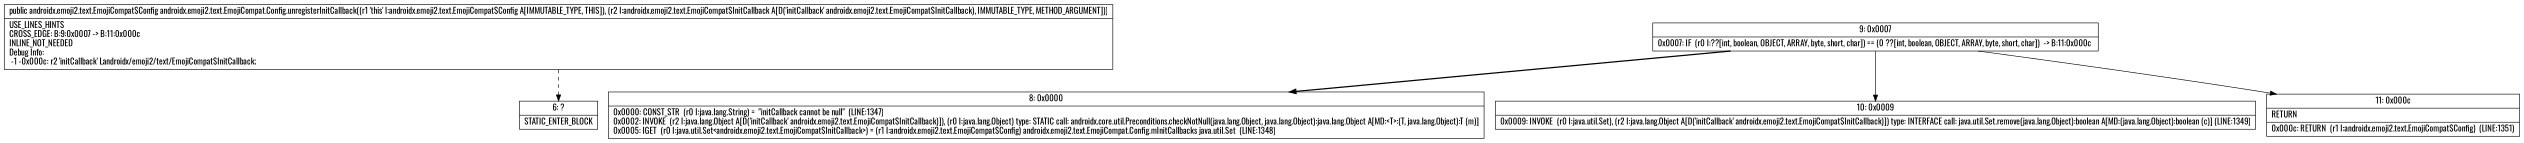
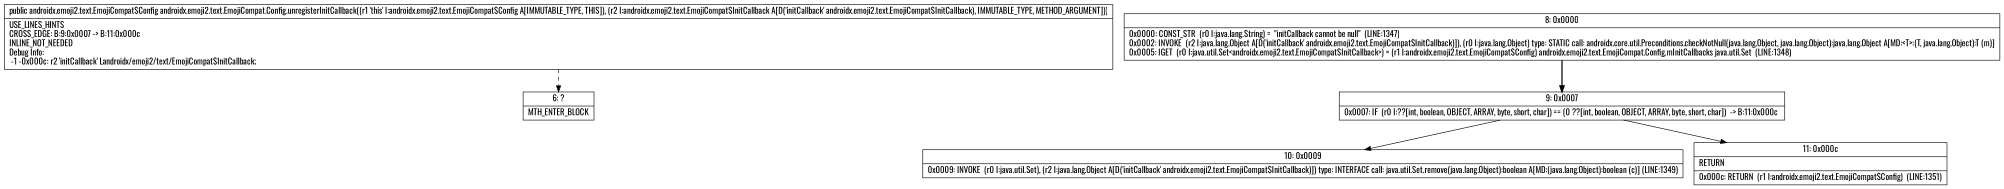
(1513, 71) -> (1562, 73)
(559, 122) -> (559, 113)
